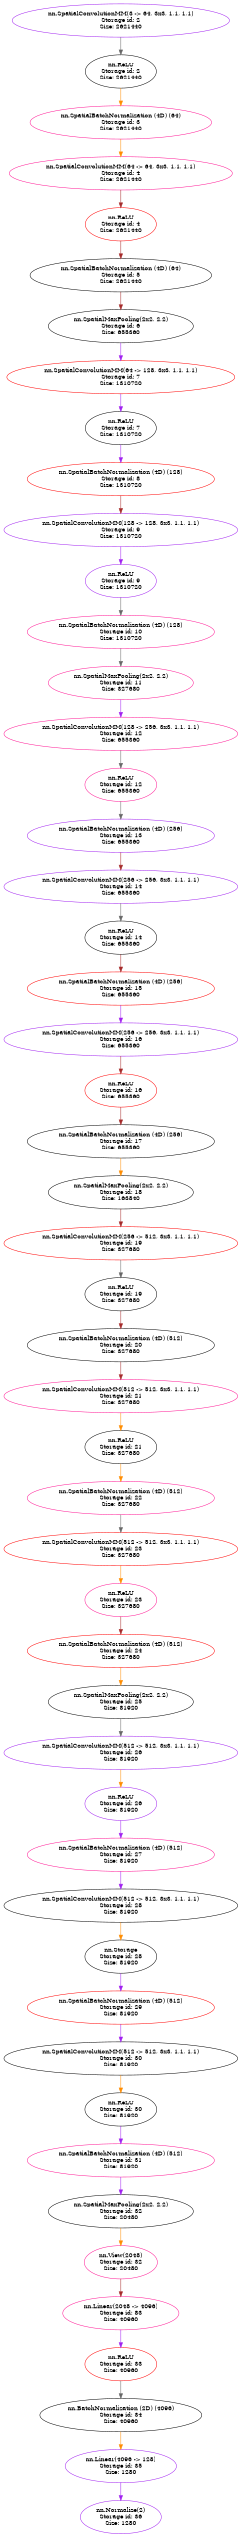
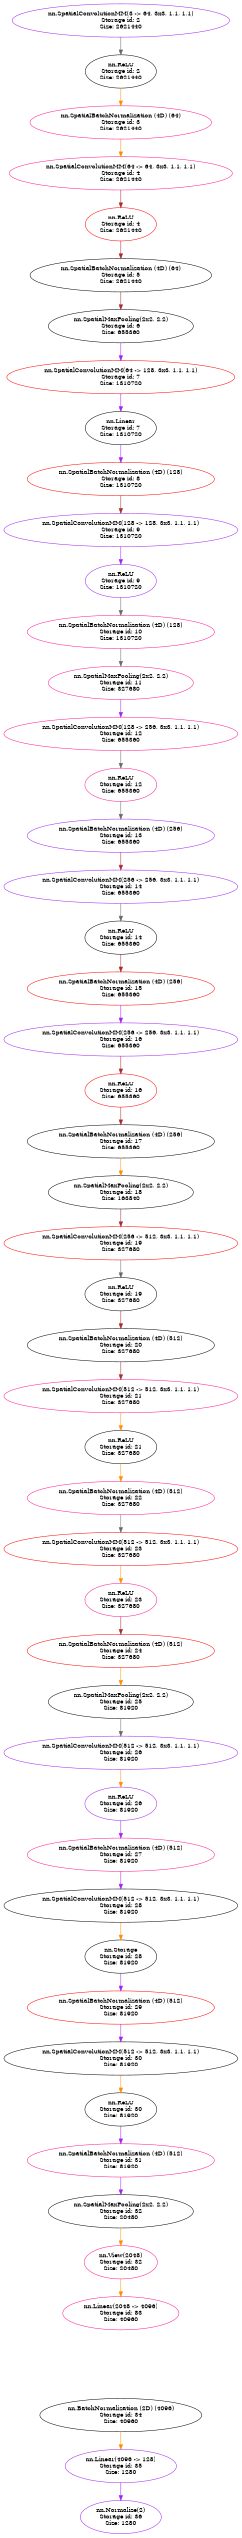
(121, 428) -> (121, 428)
(121, 2285) -> (121, 2285)
(121, 2364) -> none
